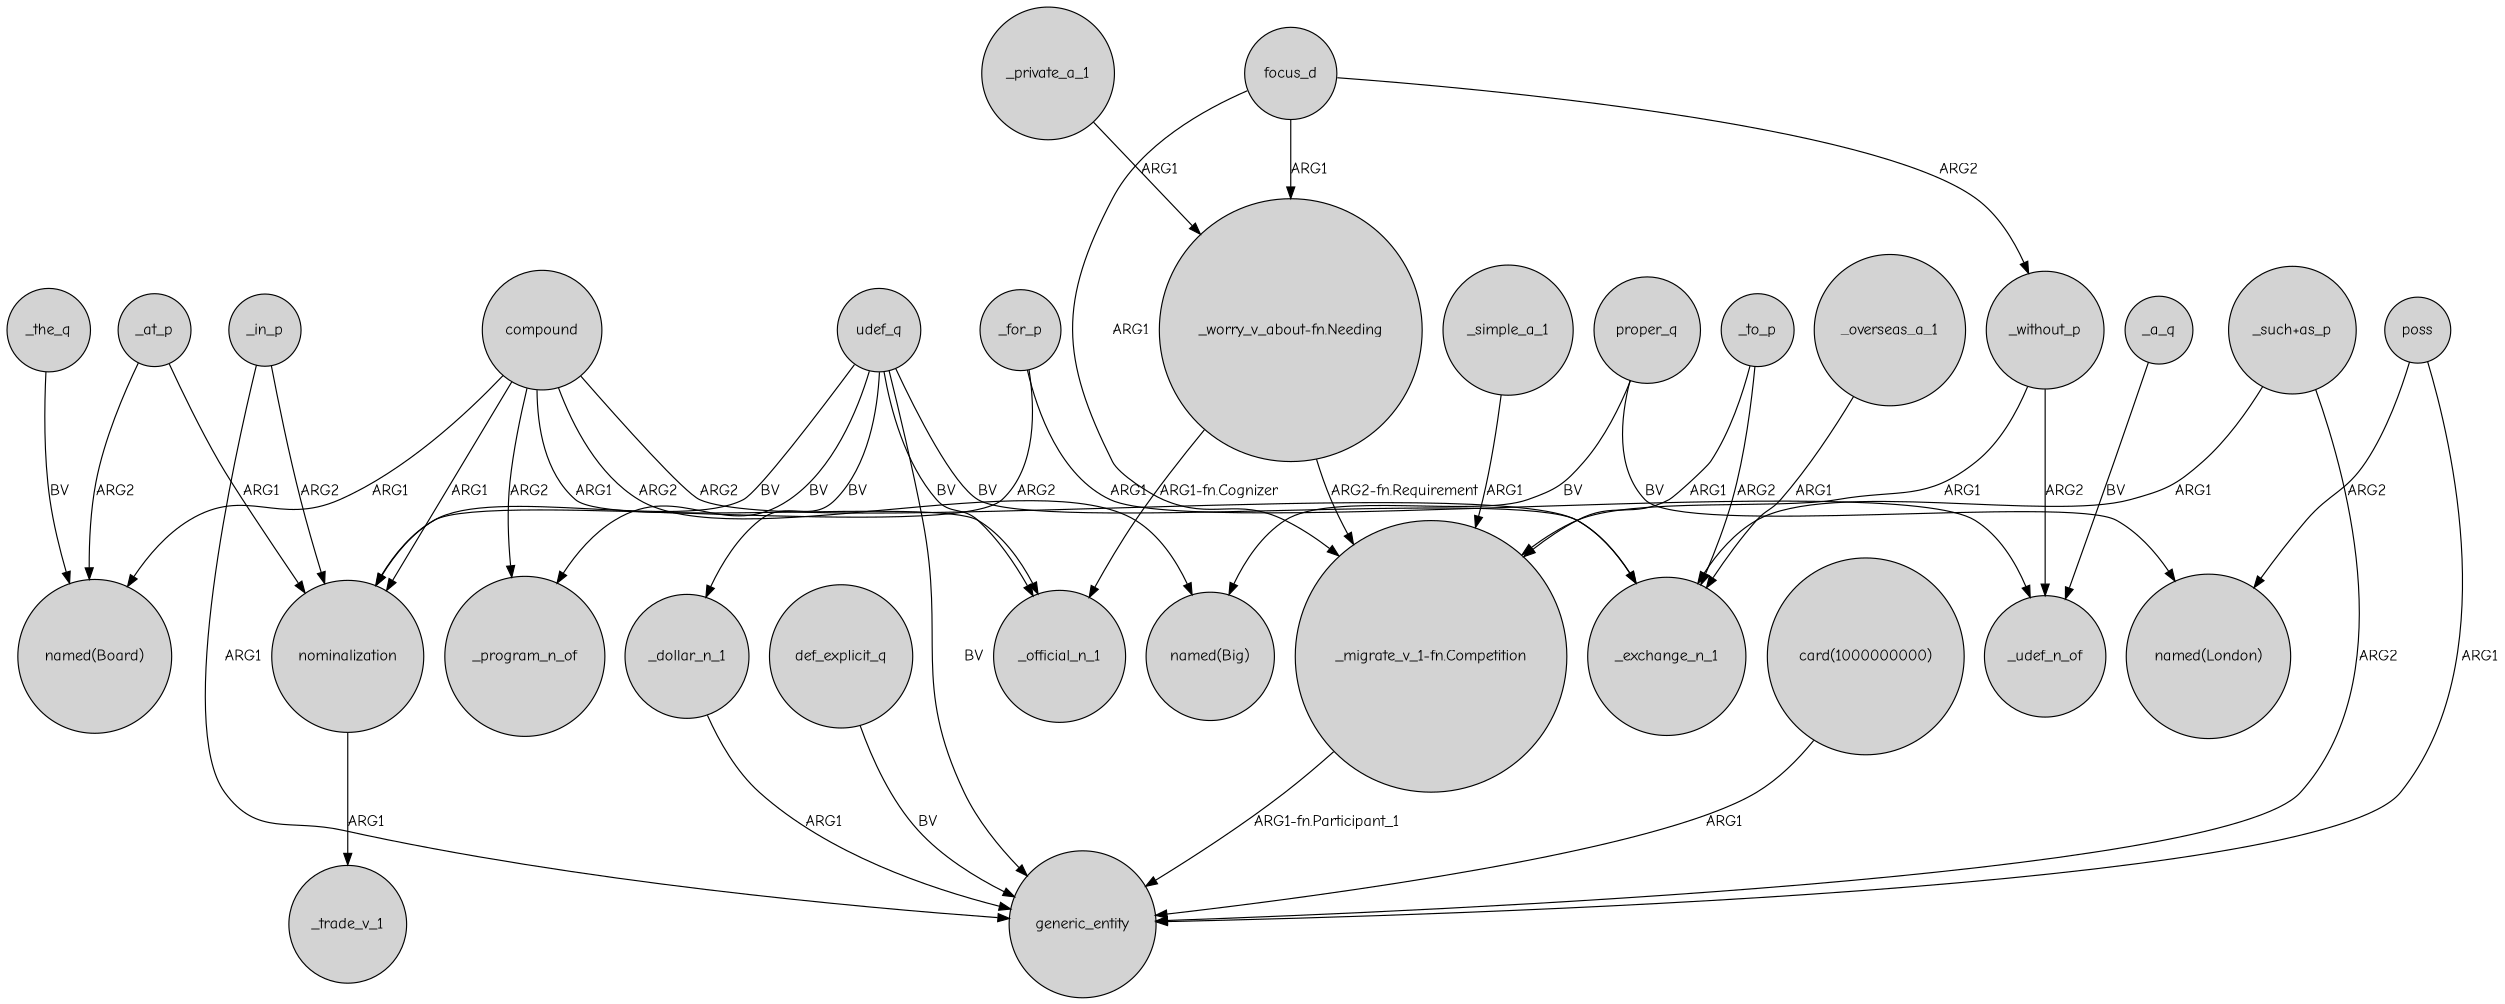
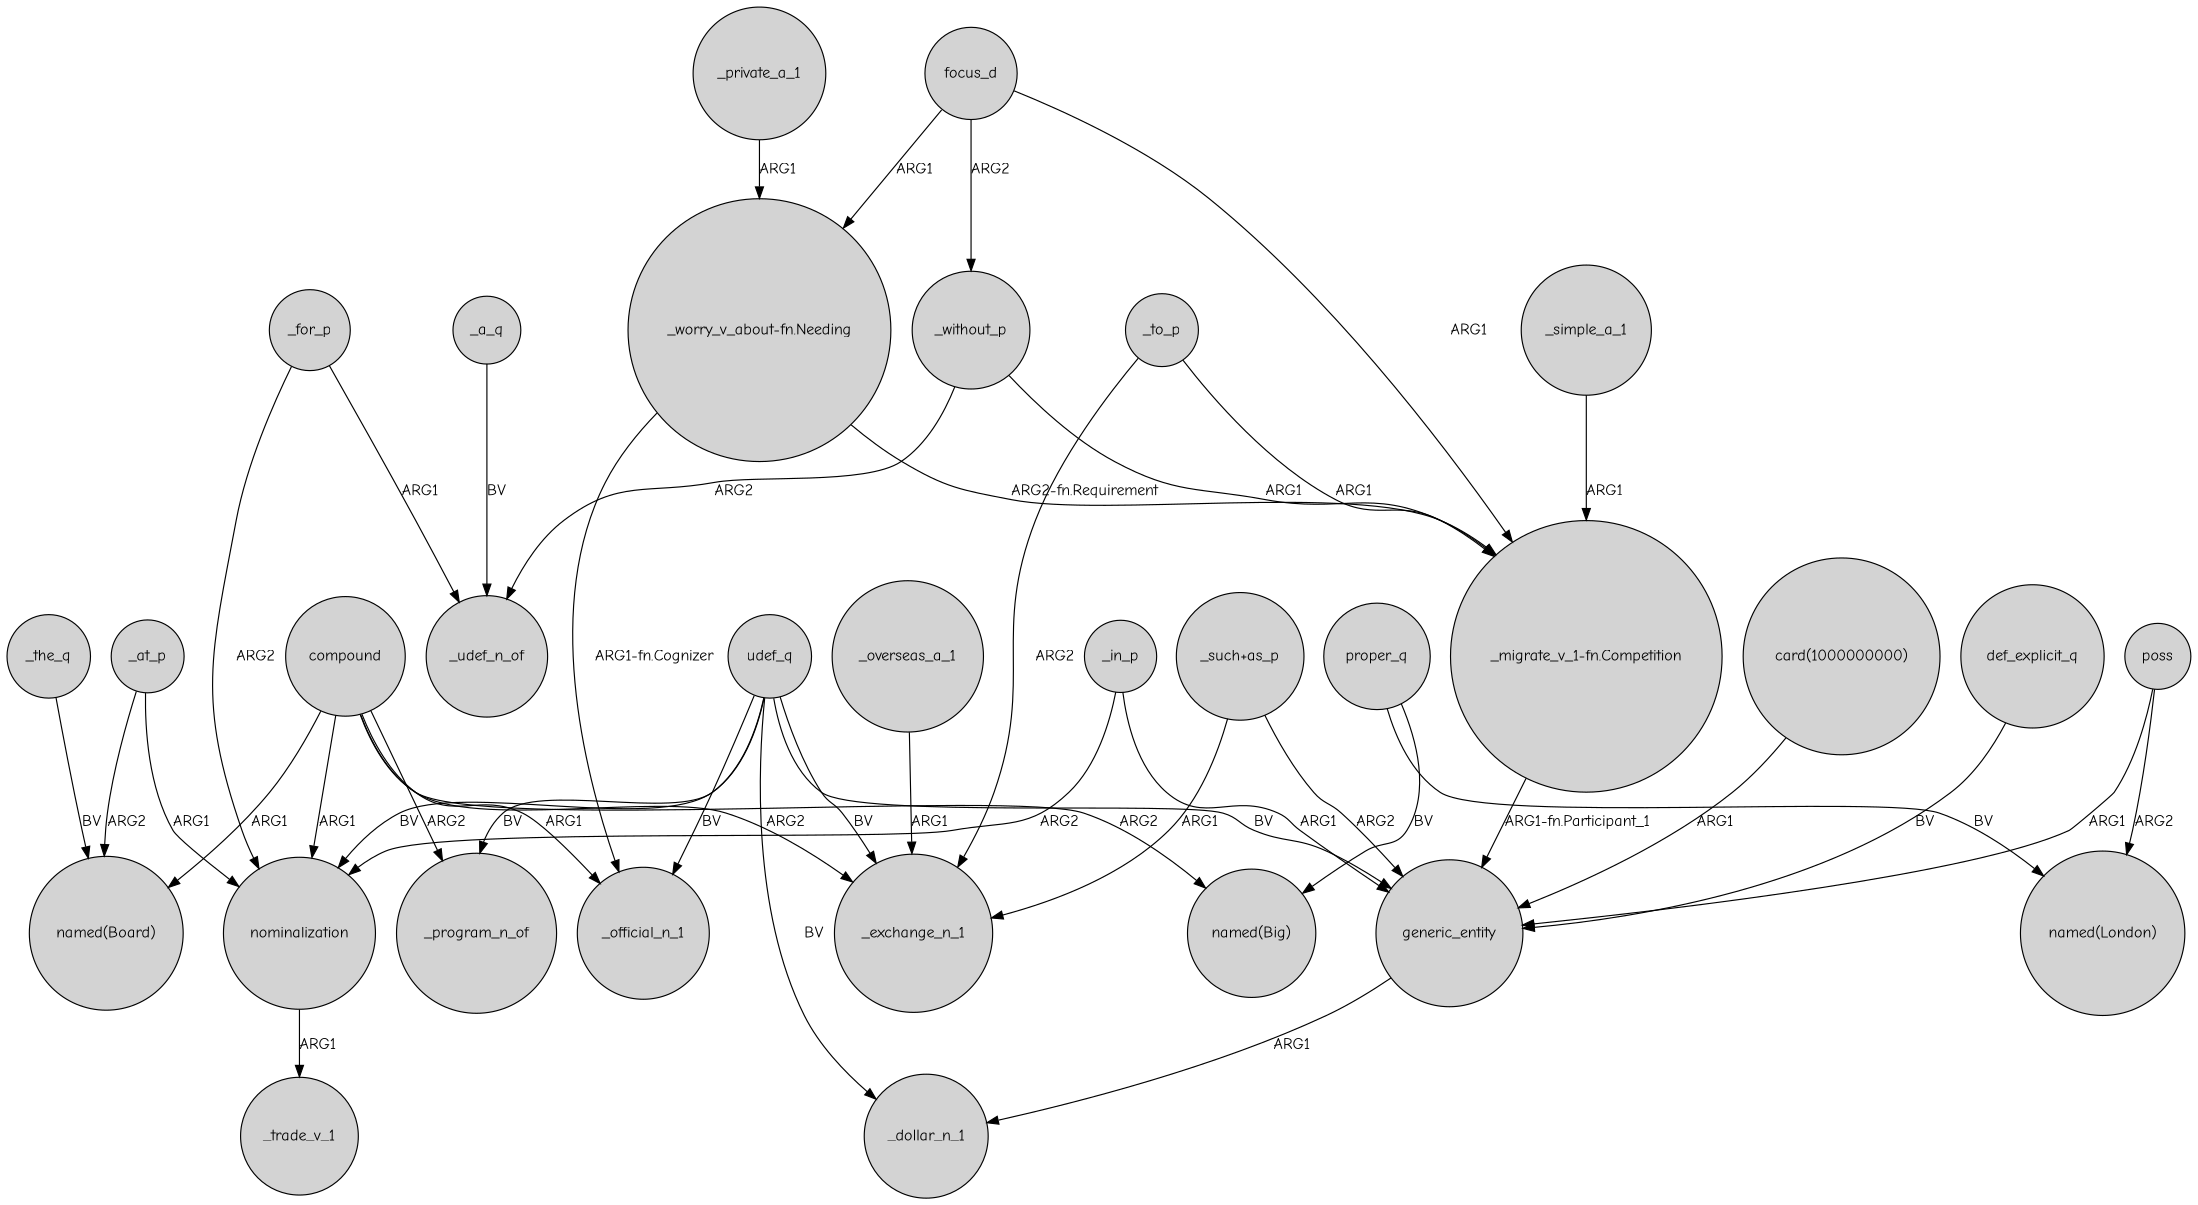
(831, 842) -> (1201, 1065)
